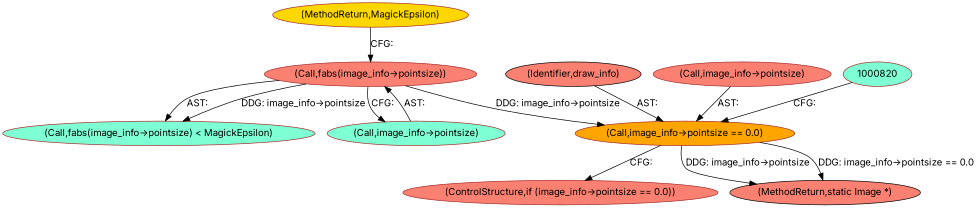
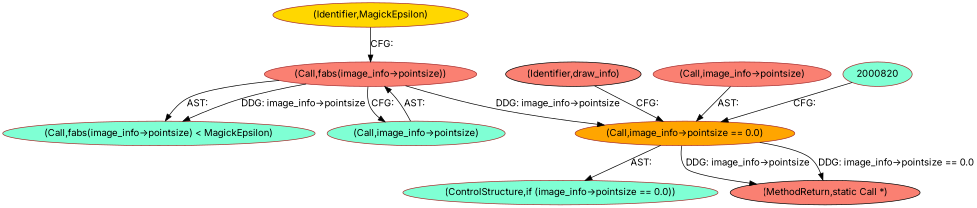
(371, 15) -> (371, 15)
(878, 74) -> (878, 74)
(649, 104) -> (649, 104)
(642, 163) -> (642, 163)
(560, 193) -> (560, 193)
(825, 193) -> (825, 193)
